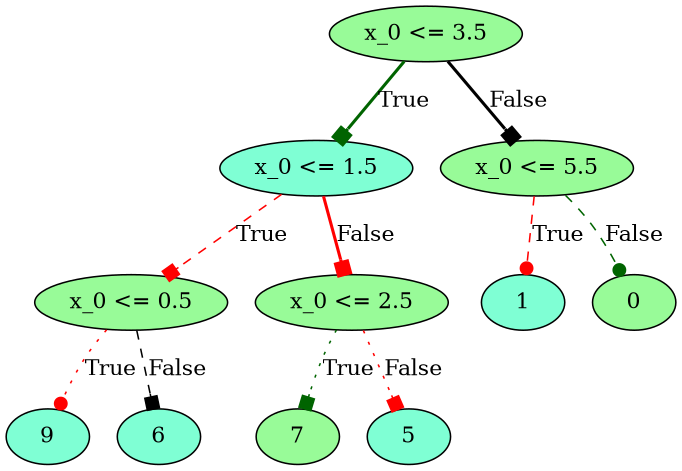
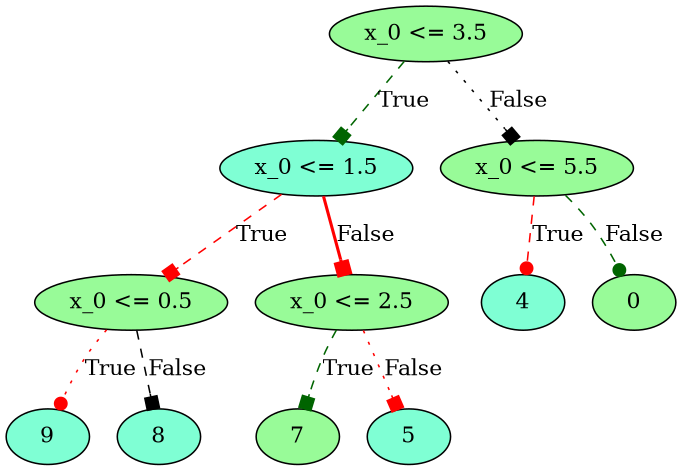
(376, 95) -> (376, 95)
(476, 95) -> (476, 95)
(523, 302) -> (523, 302)
(321, 361) -> (321, 361)
(159, 437) -> (159, 437)
